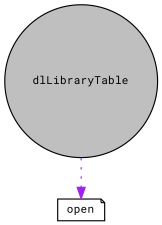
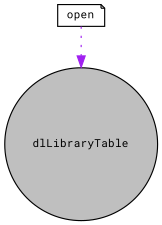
(81, 173) -> (81, 41)
